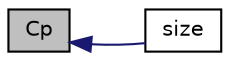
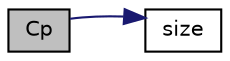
(118, 45) -> (97, 17)
